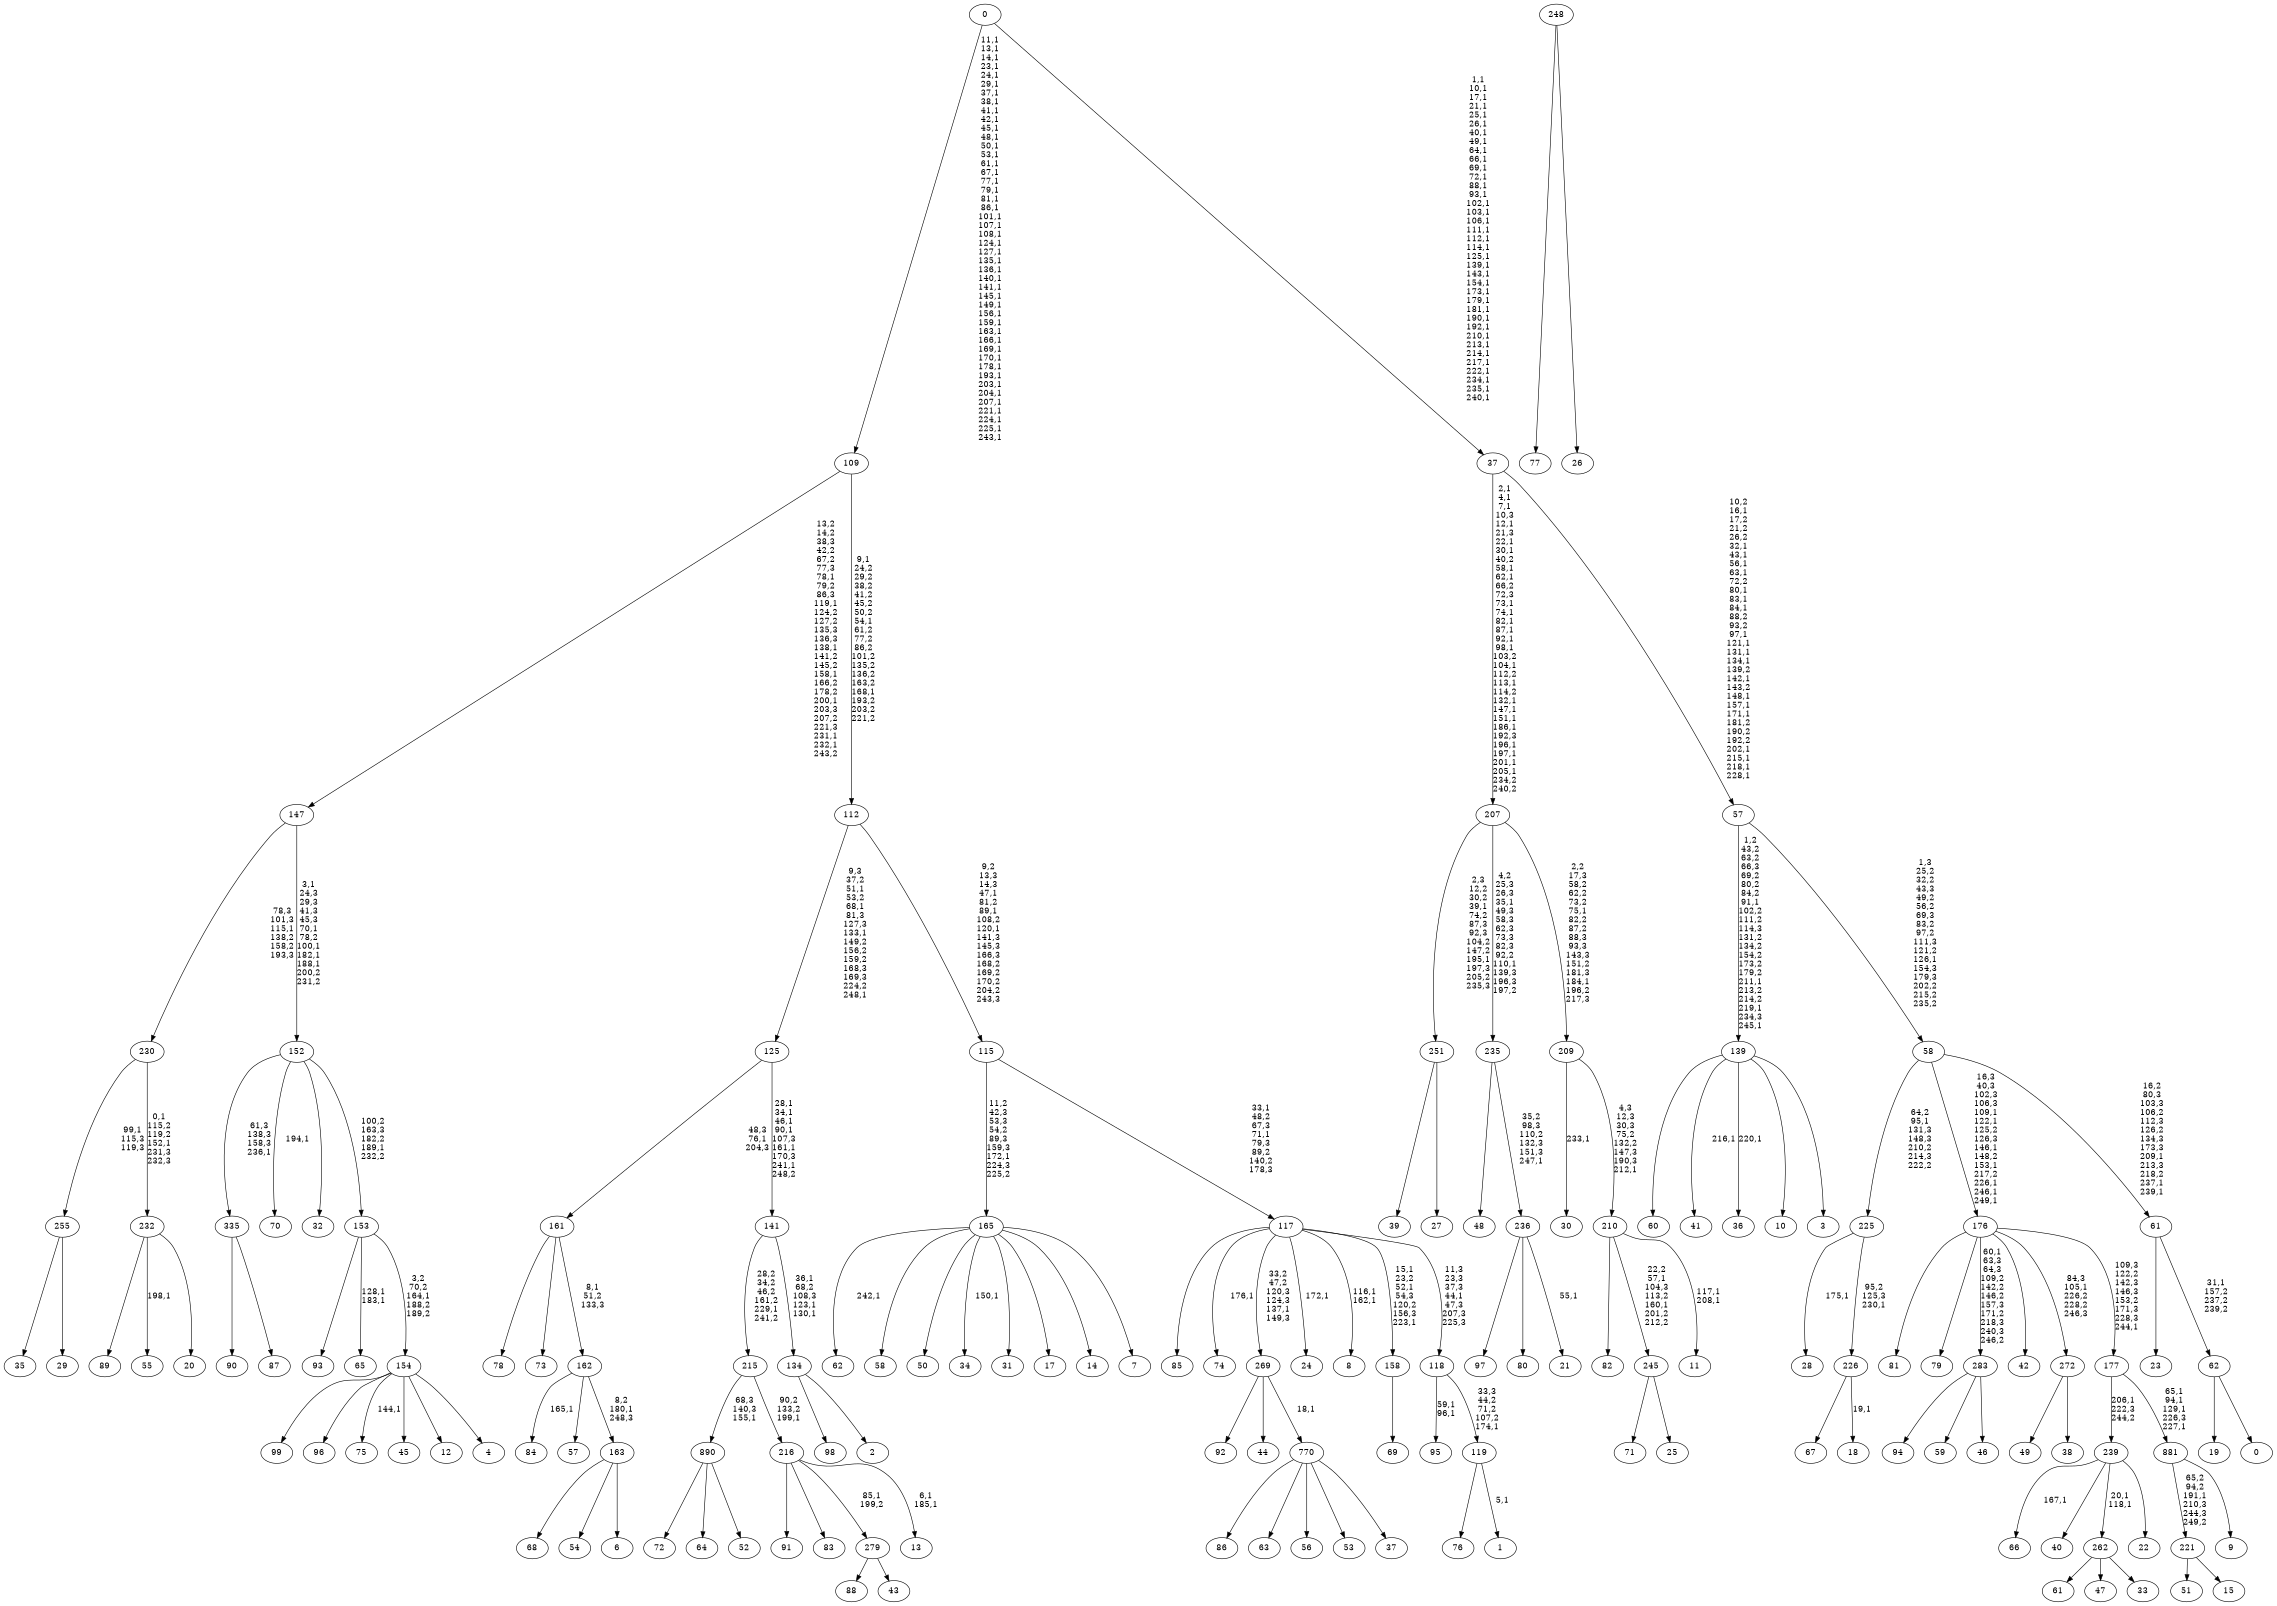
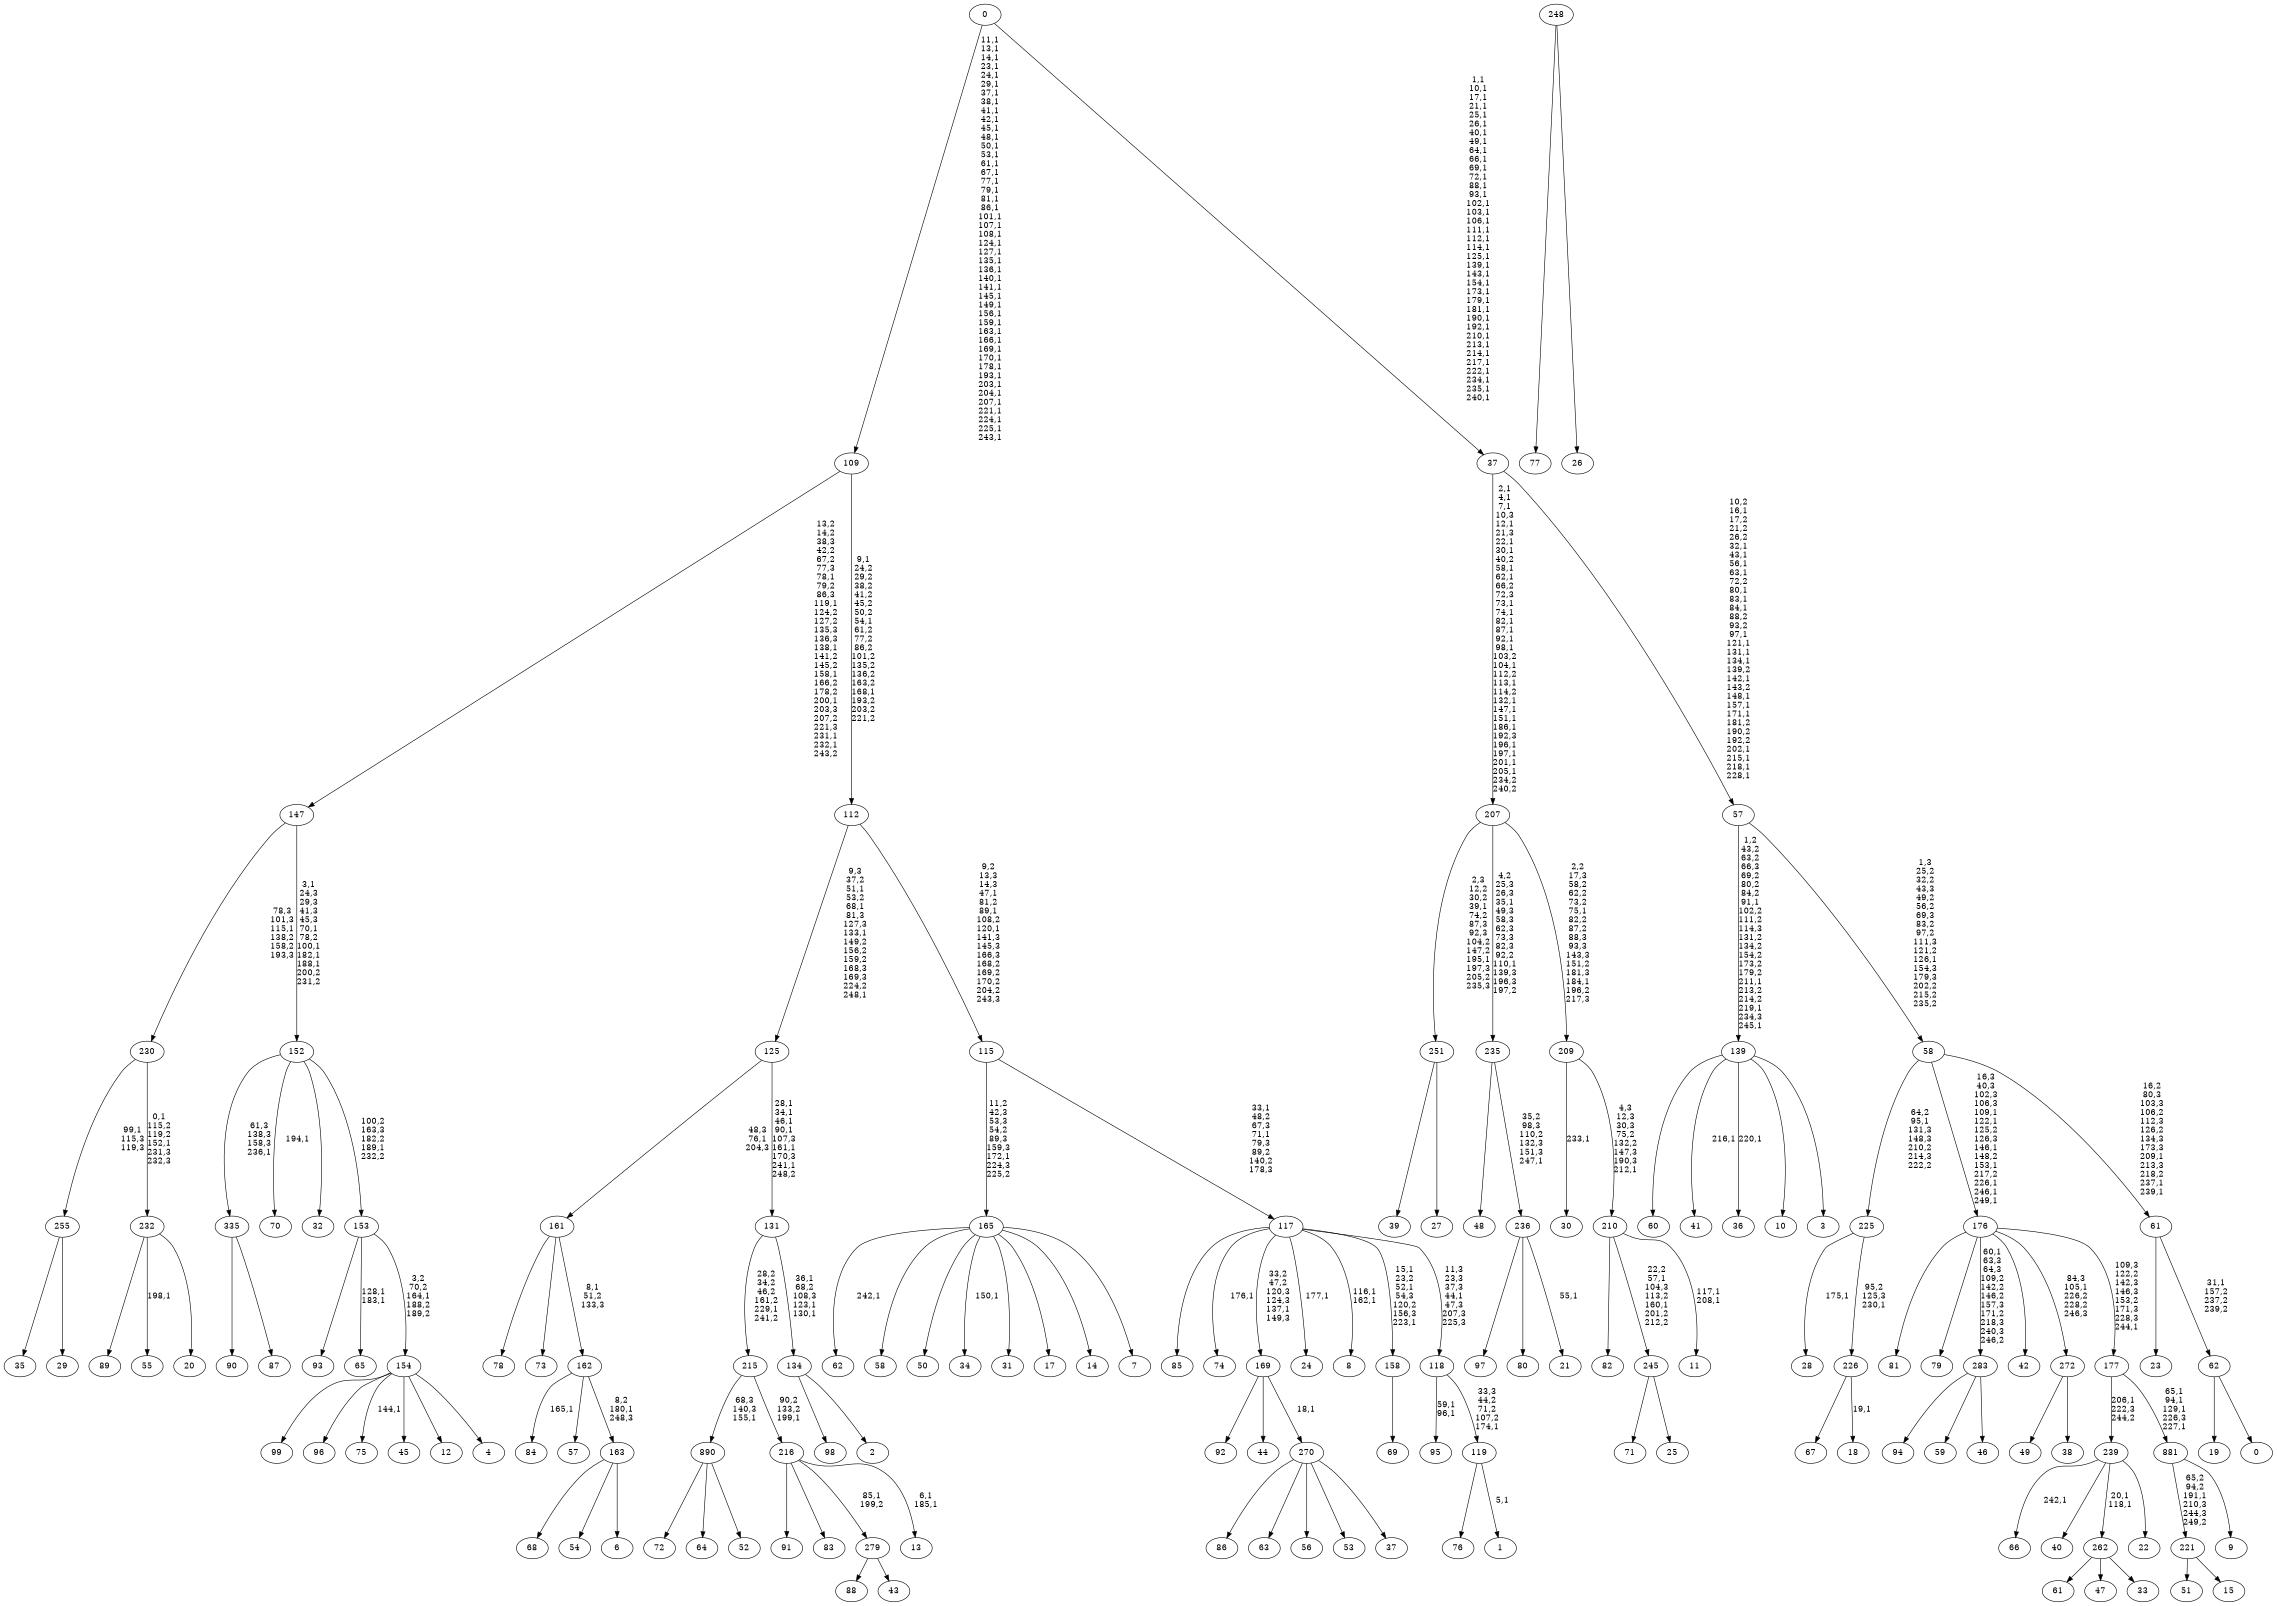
(772, 1227) -> (772, 1227)
(1318, 1296) -> (1318, 1296)
(1263, 1366) -> (1263, 1366)
(1307, 1453) -> (1307, 1453)
(2056, 1500) -> (2056, 1500)
